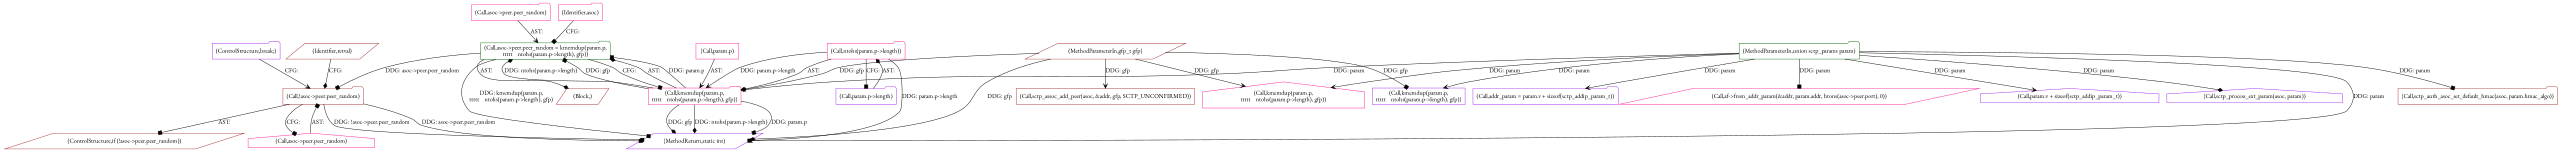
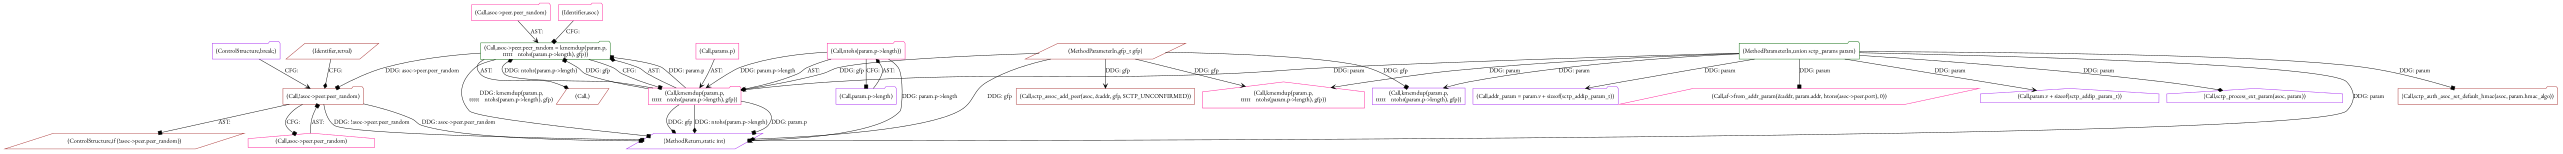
(717, 51) -> (717, 51)
(583, 96) -> (583, 96)
